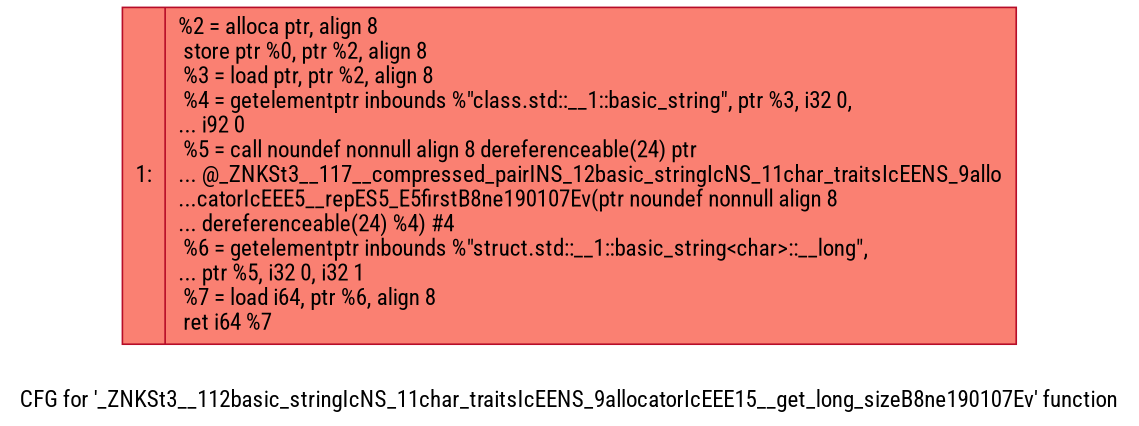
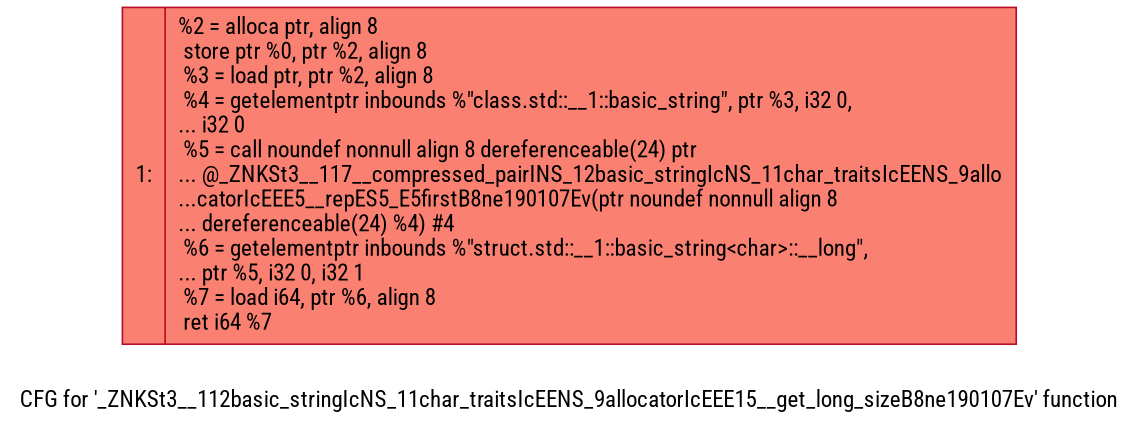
(212, 126) -> (212, 126)
